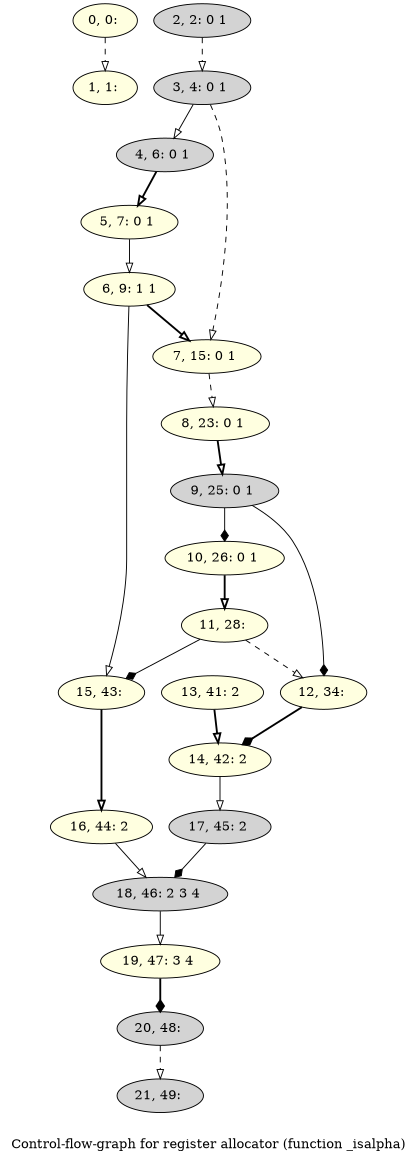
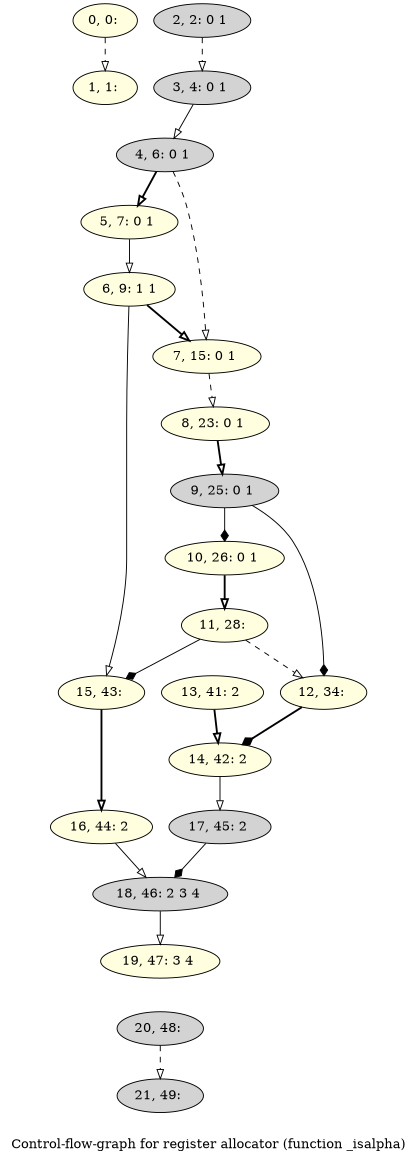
(227, 217) -> (196, 249)
(160, 989) -> none
